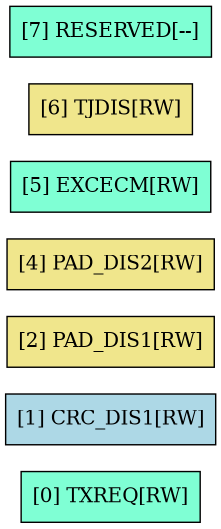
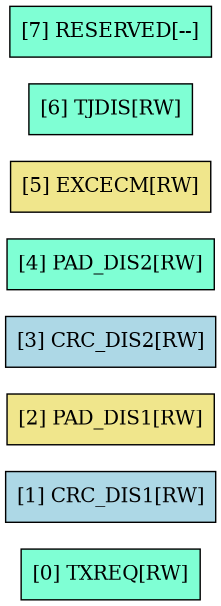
(111, 109) -> (111, 109)
(111, 187) -> (111, 187)
(111, 264) -> (111, 264)
none -> (111, 342)
